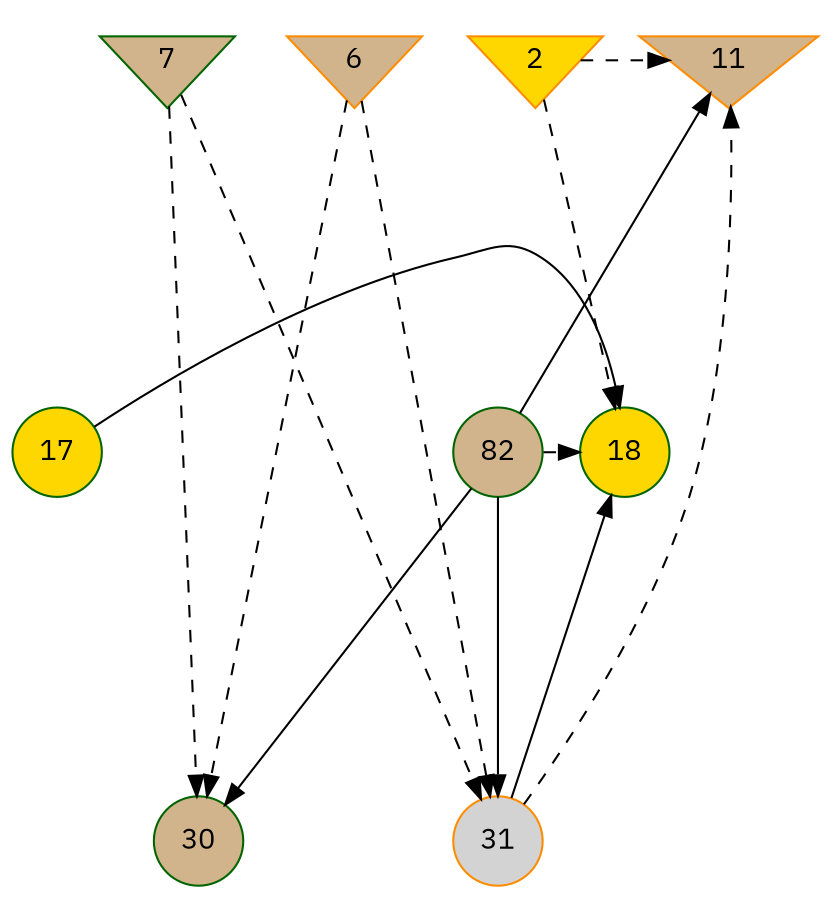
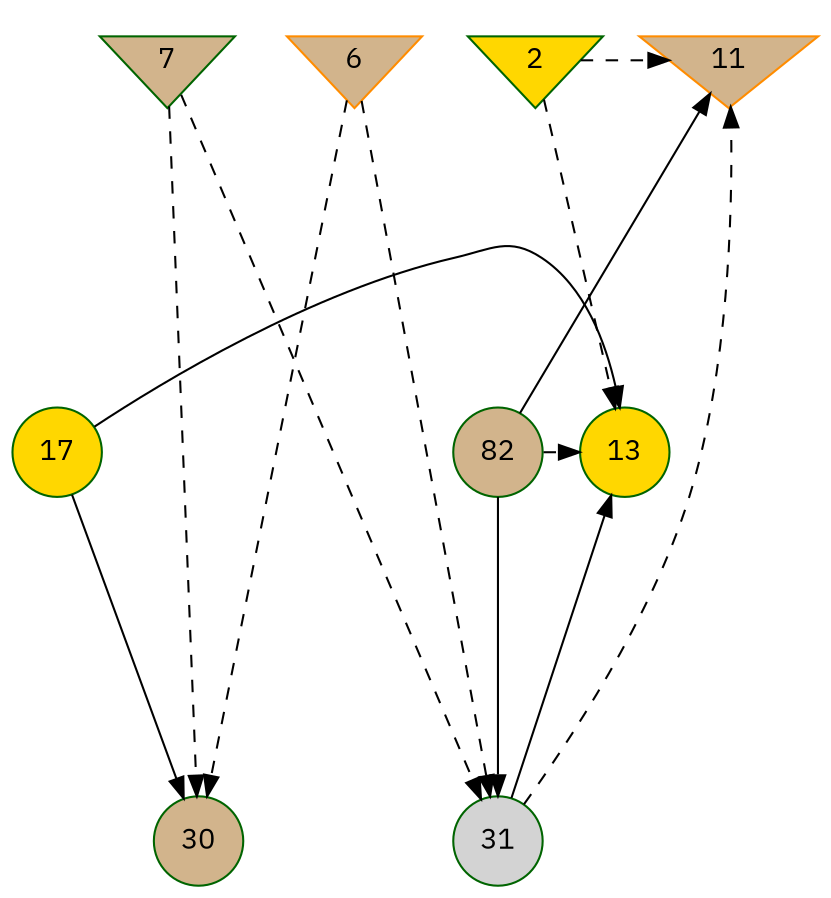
(535, 60) -> (535, 60)
(625, 452) -> (625, 452)
(355, 638) -> (124, 637)
(498, 841) -> (498, 841)
